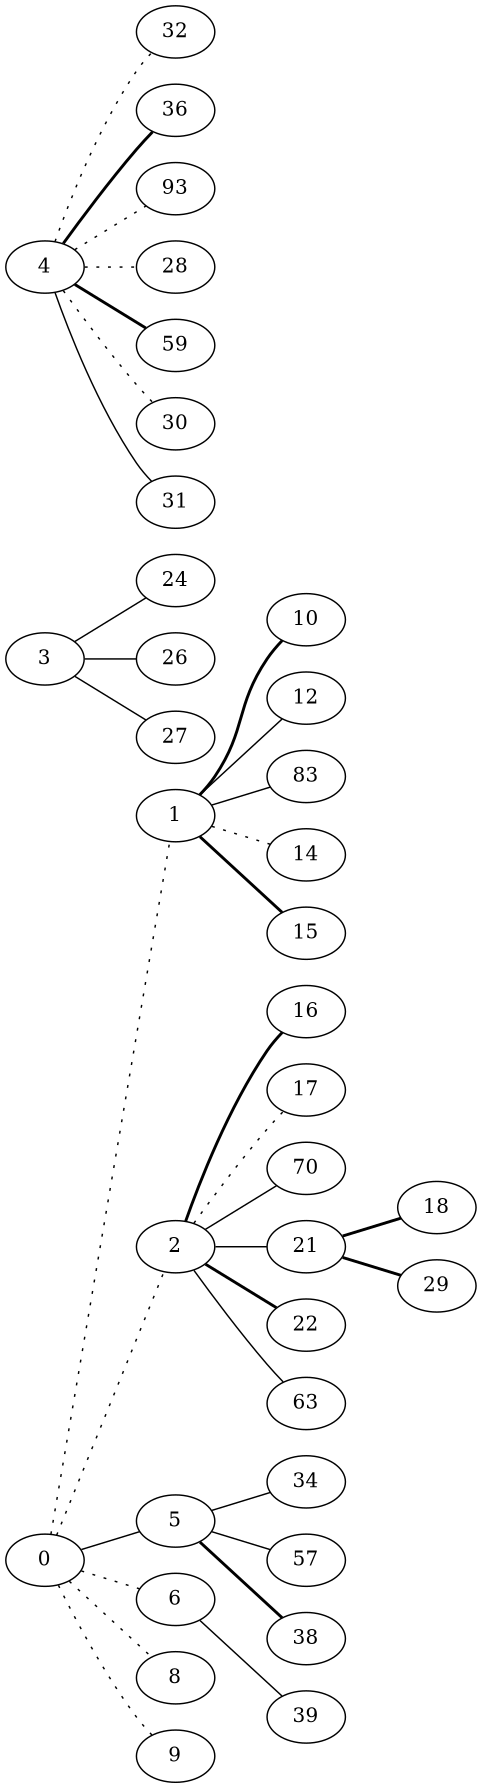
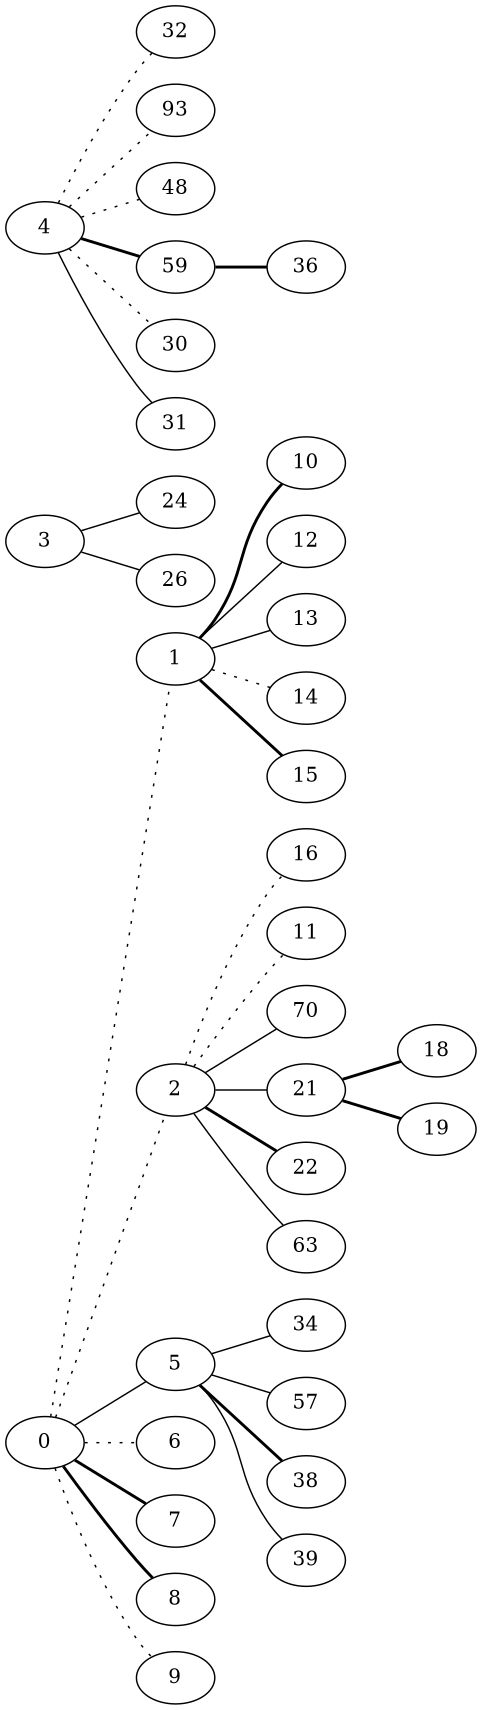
(106, 186) -> (241, 267)
(176, 267) -> (176, 189)
(176, 737) -> none
(306, 776) -> (306, 620)
(306, 1090) -> (306, 933)
(226, 1123) -> (226, 966)
(437, 1286) -> (437, 1129)
none -> (176, 1521)
(110, 1619) -> (106, 1523)
(241, 1658) -> (241, 1462)
